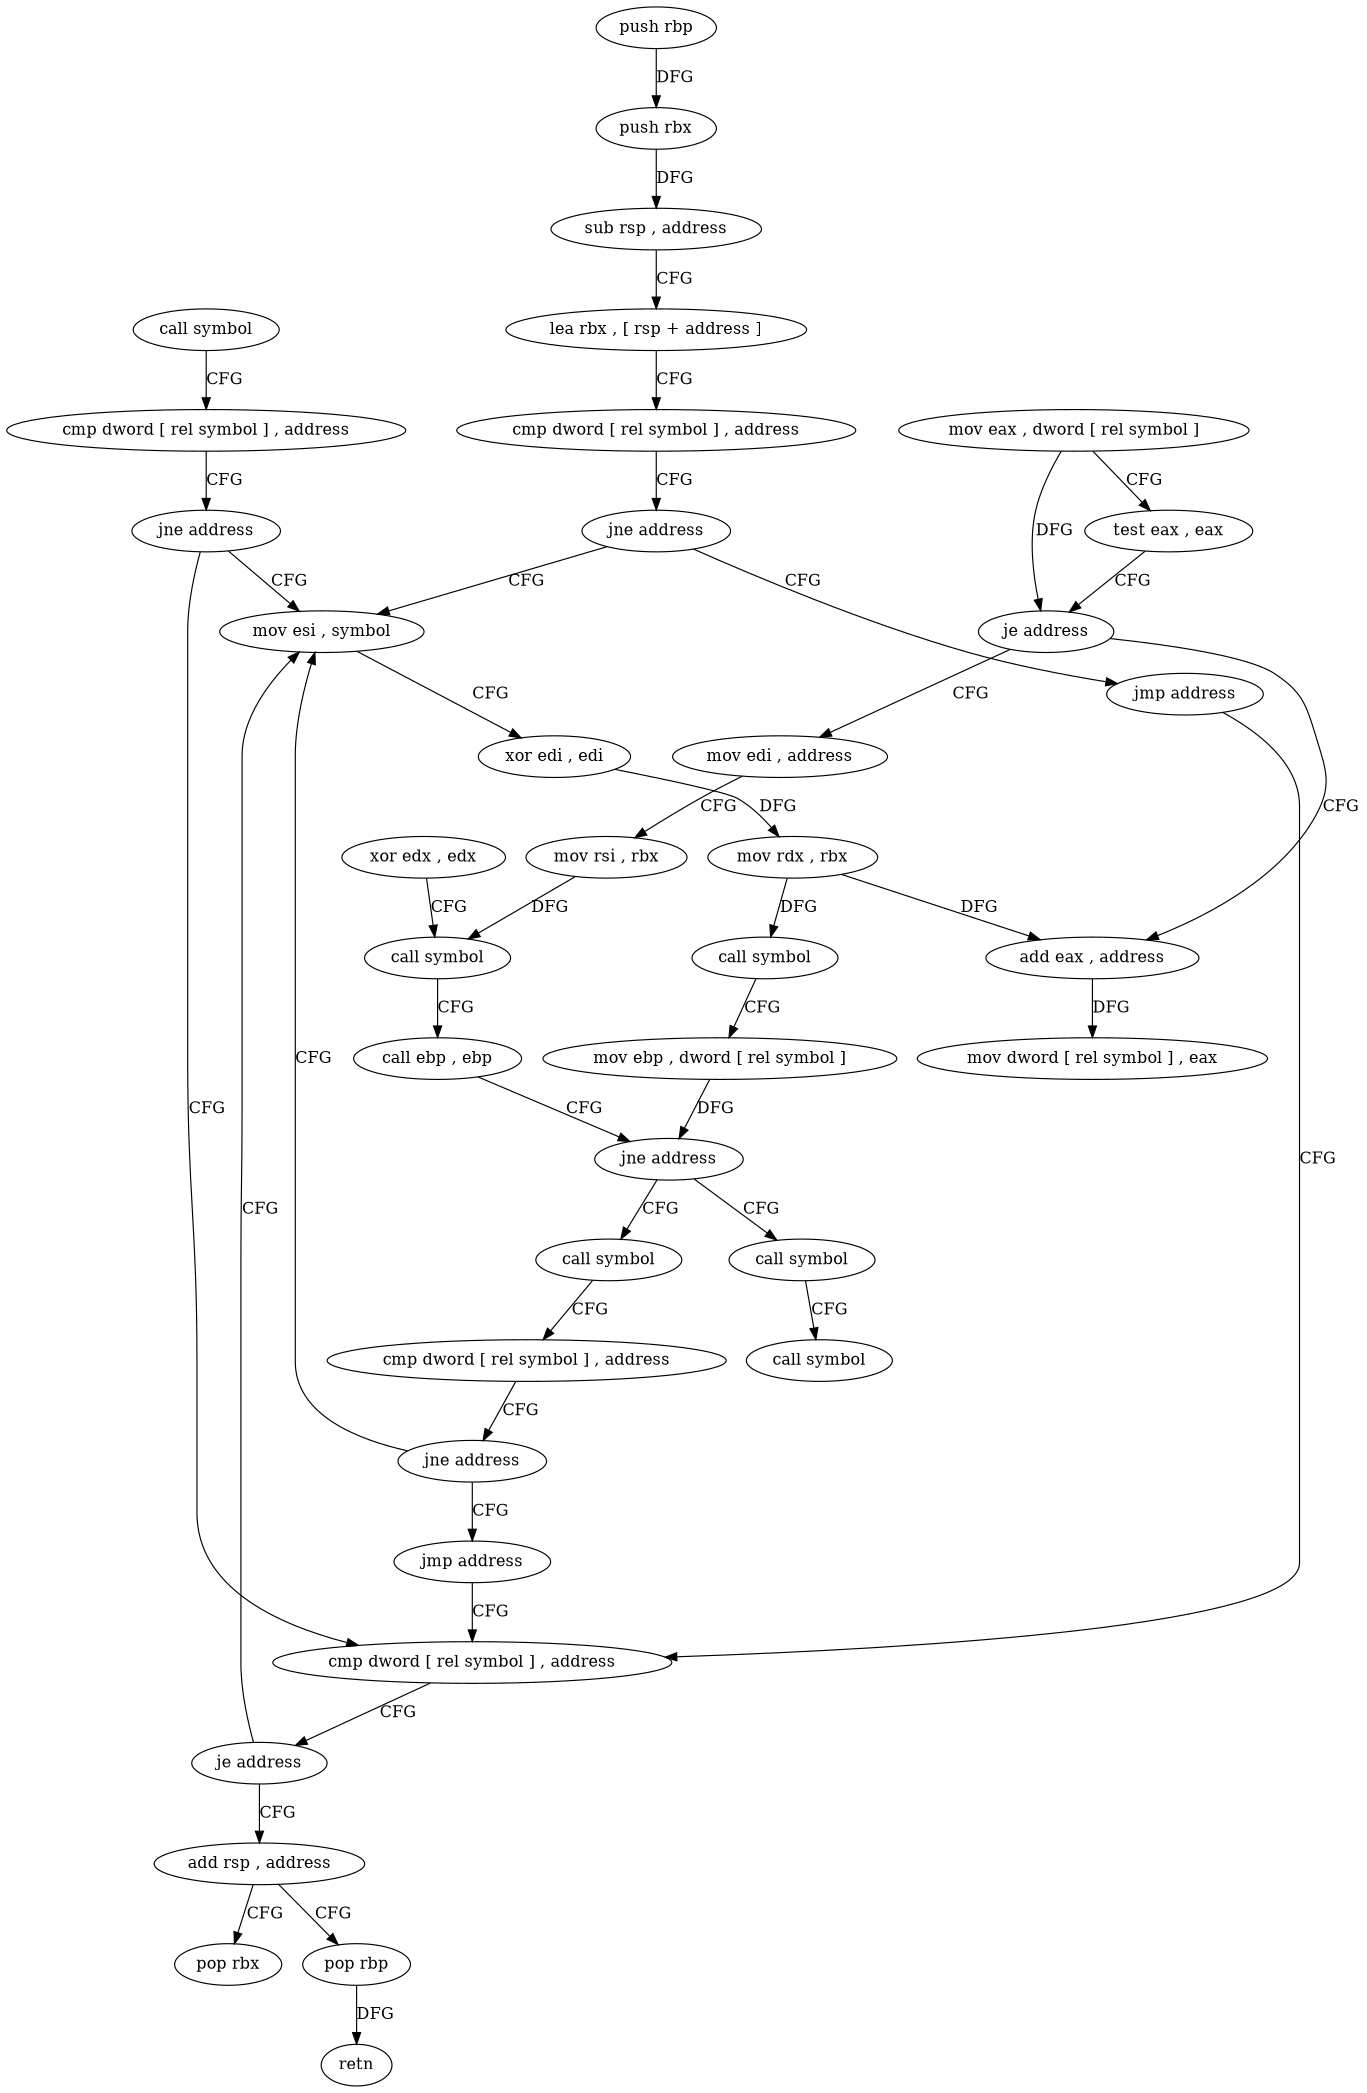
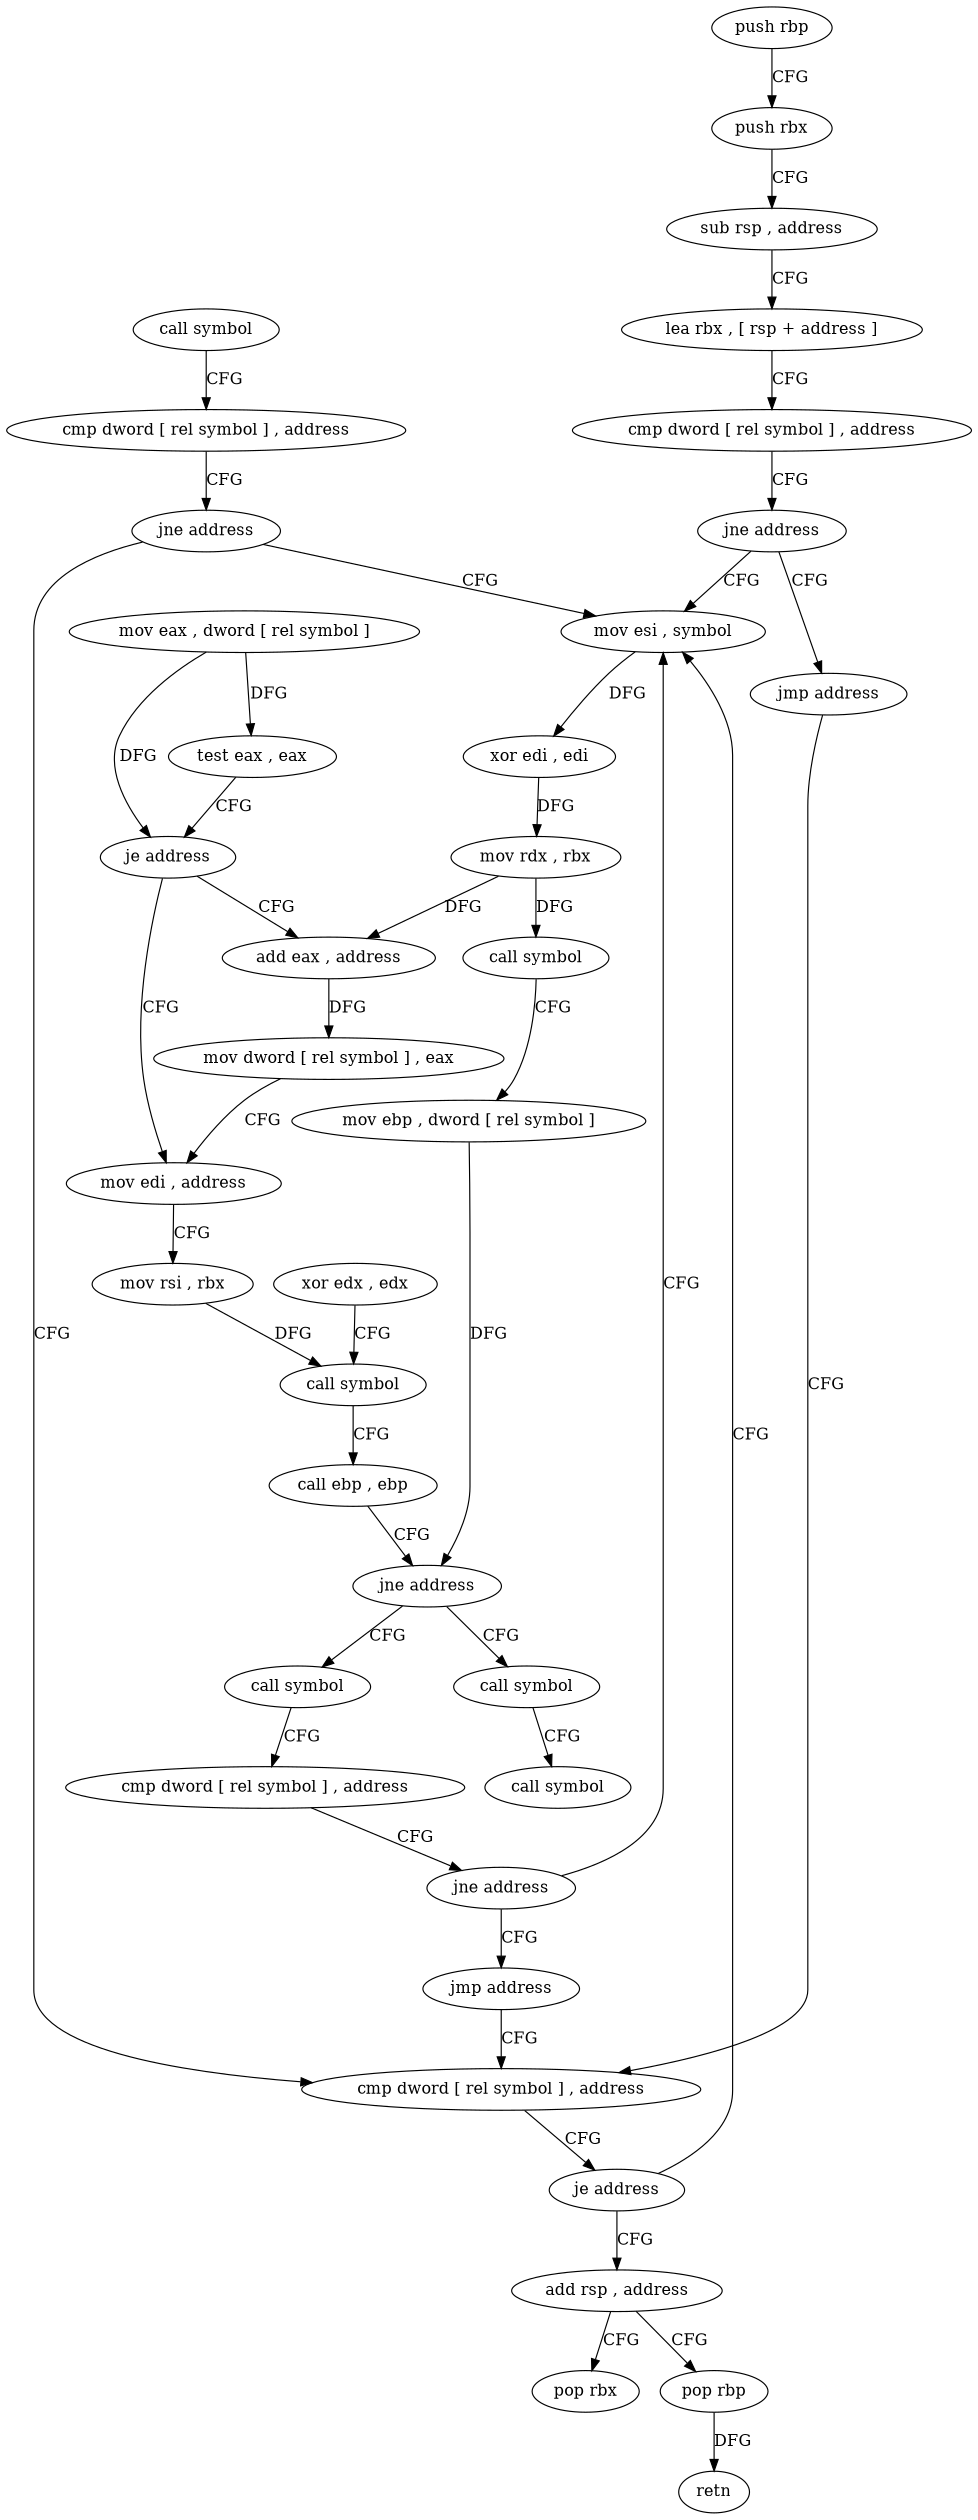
(675, 78) -> (790, 78)
(675, 179) -> (790, 179)
(1144, 481) -> (269, 694)
(491, 694) -> (628, 694)
none -> (232, 1110)
